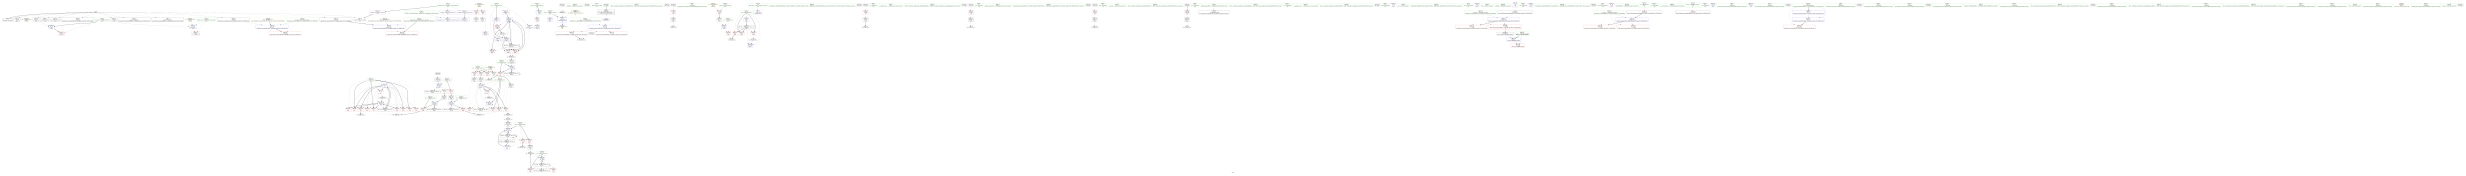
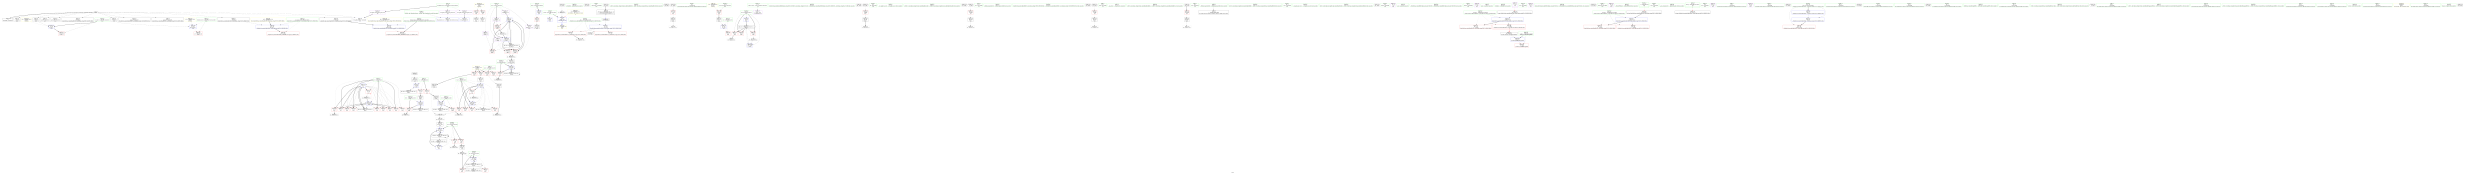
none -> (497, 115)
